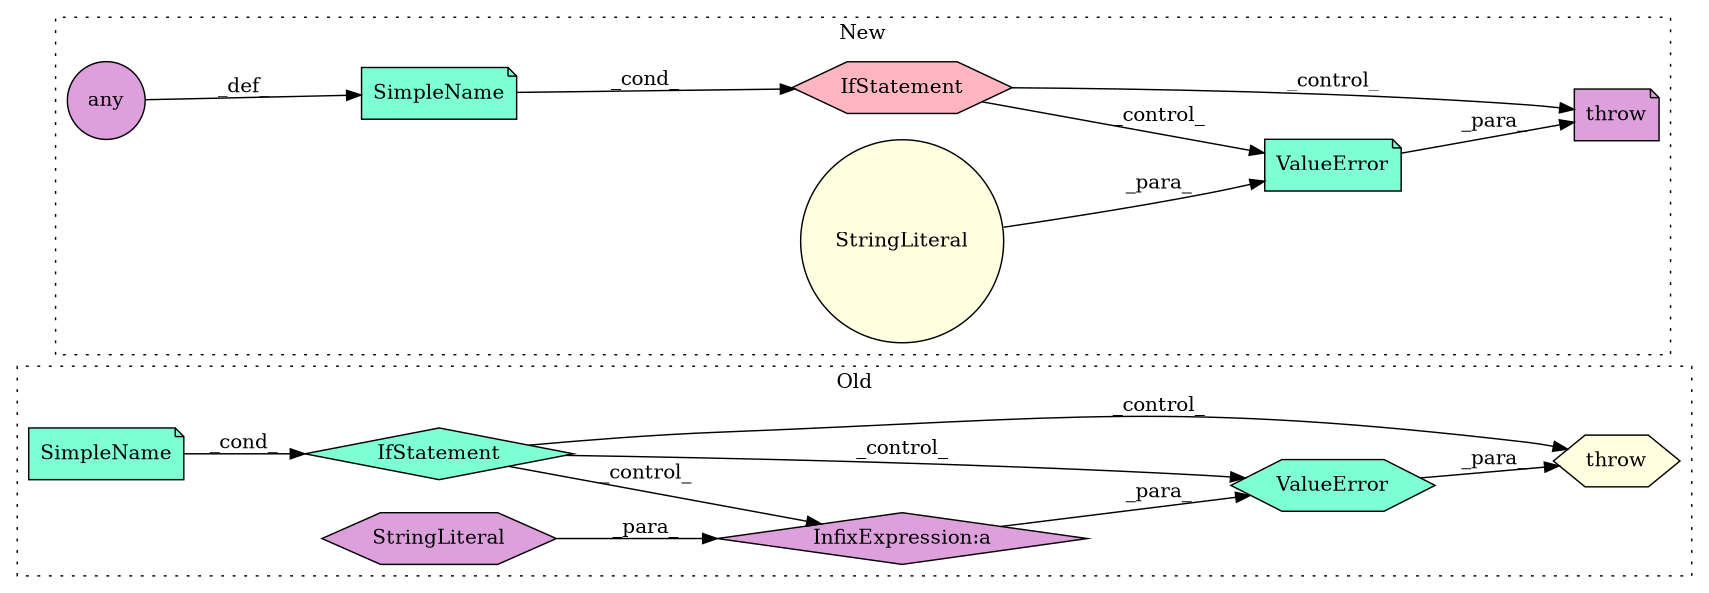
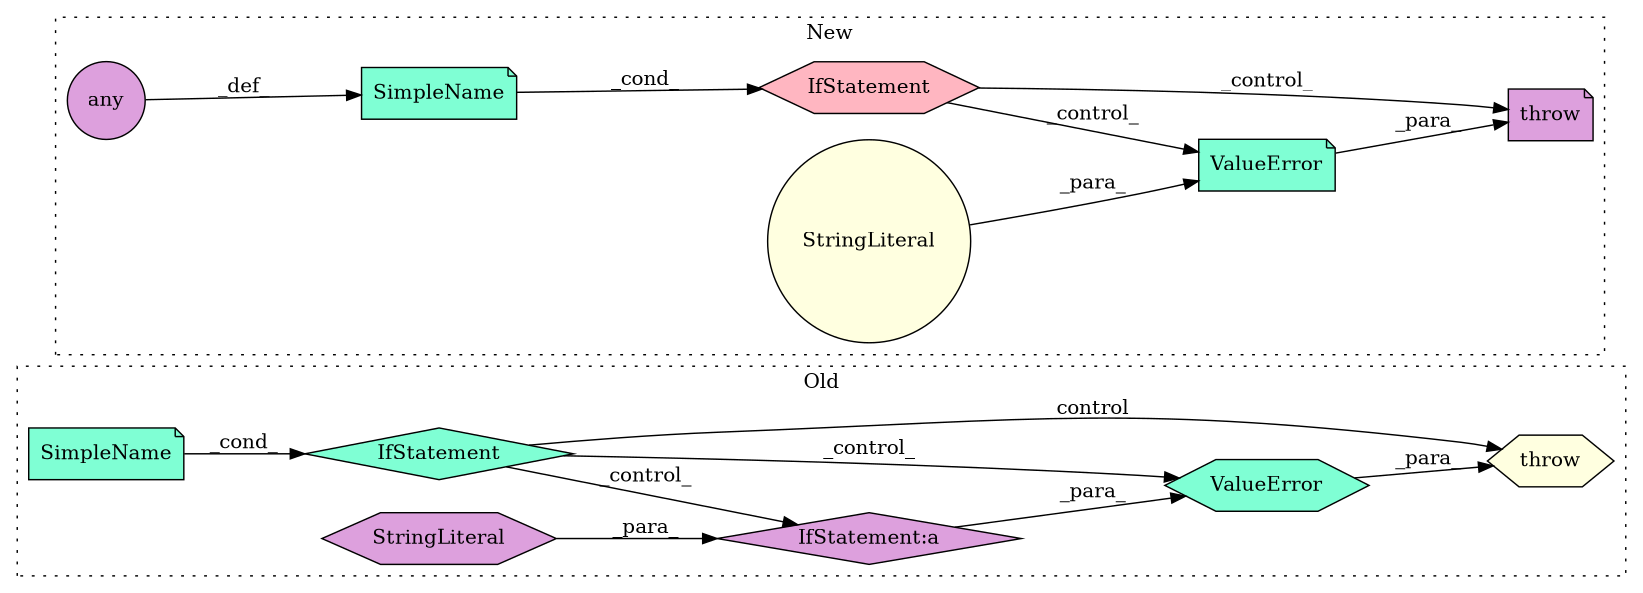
(902, 539) -> (869, 539)
